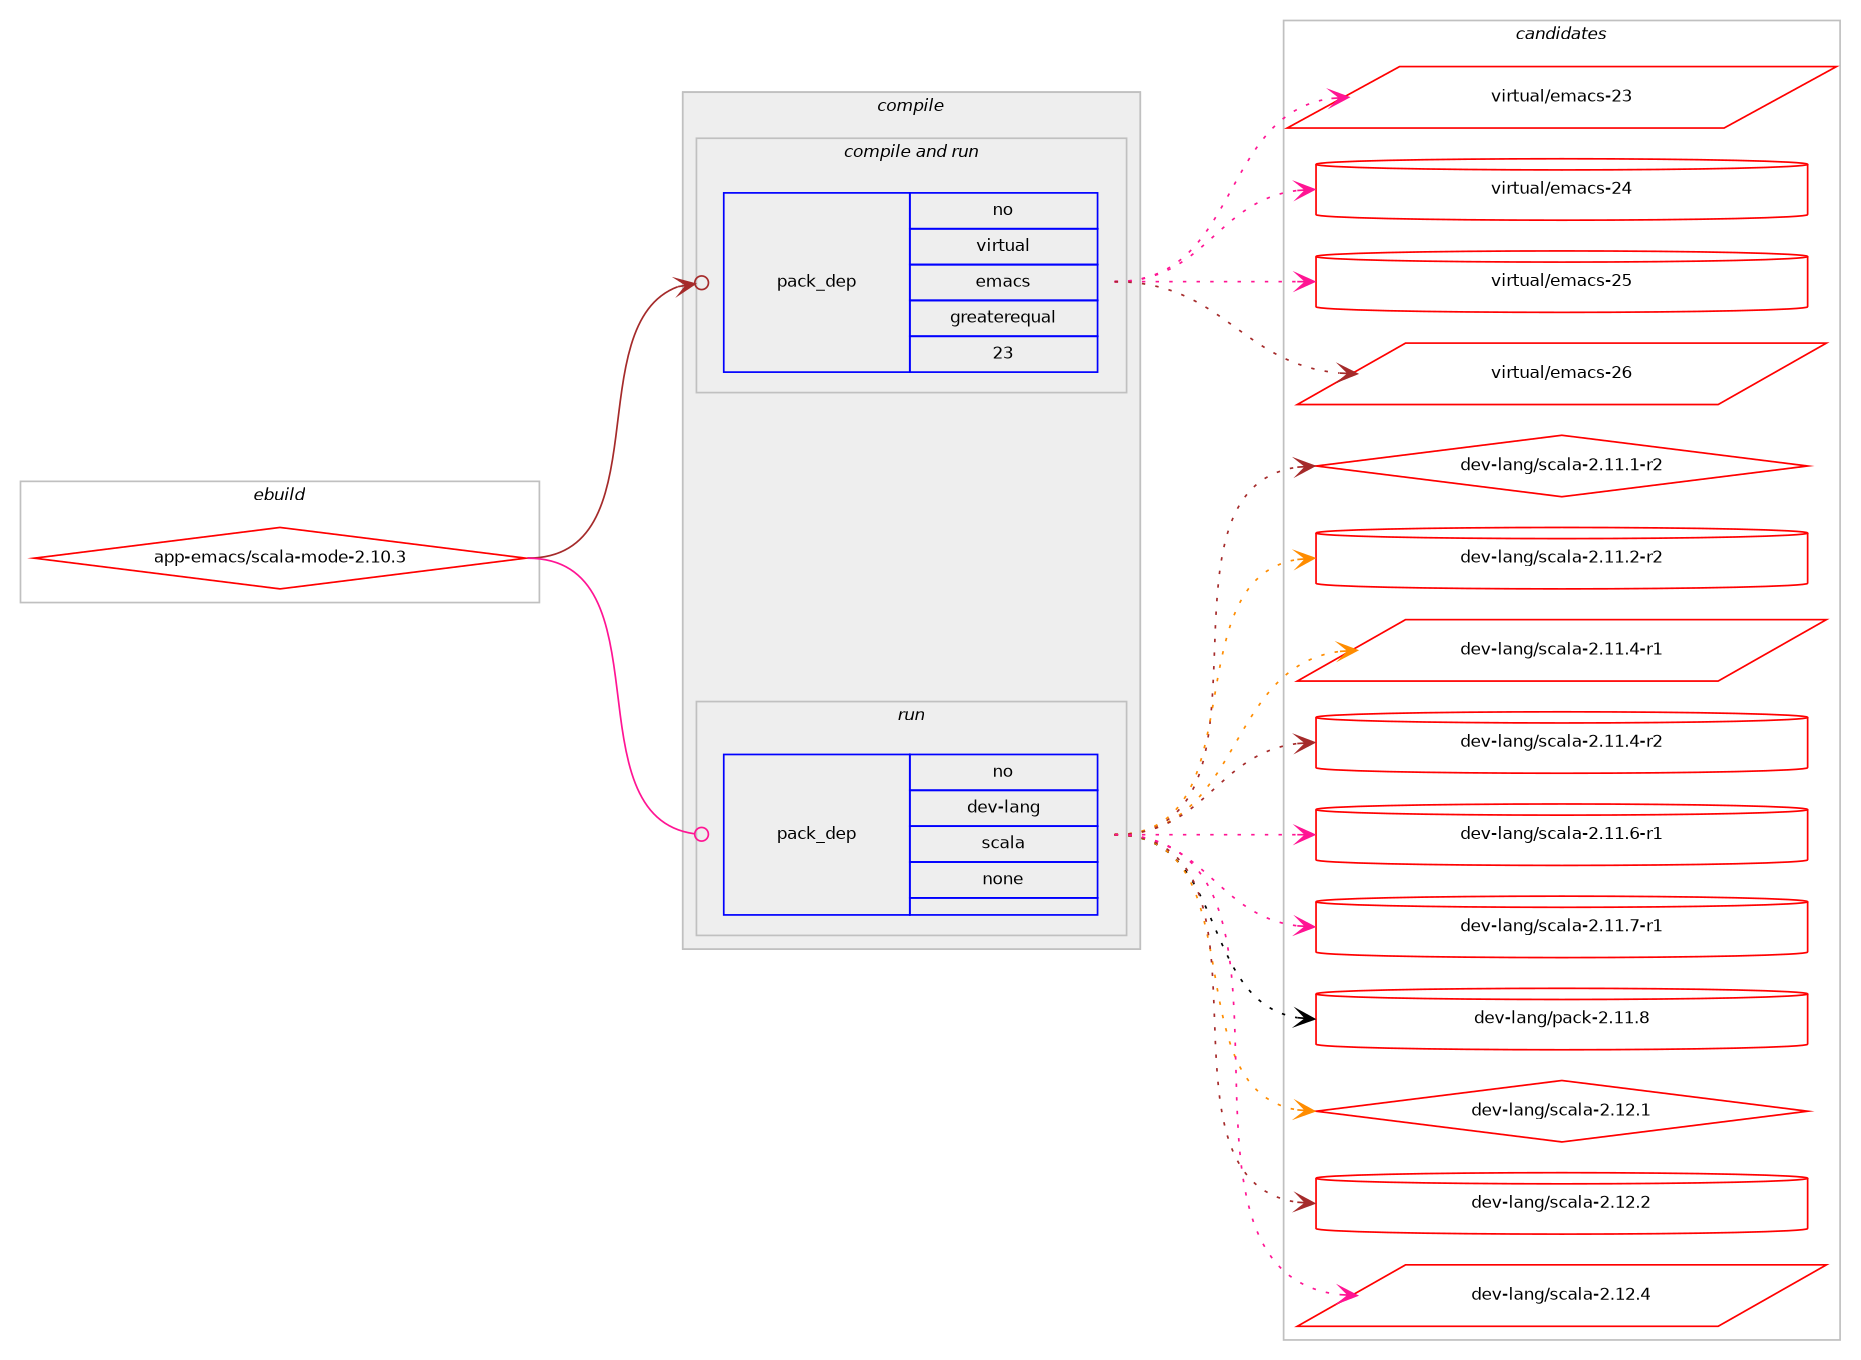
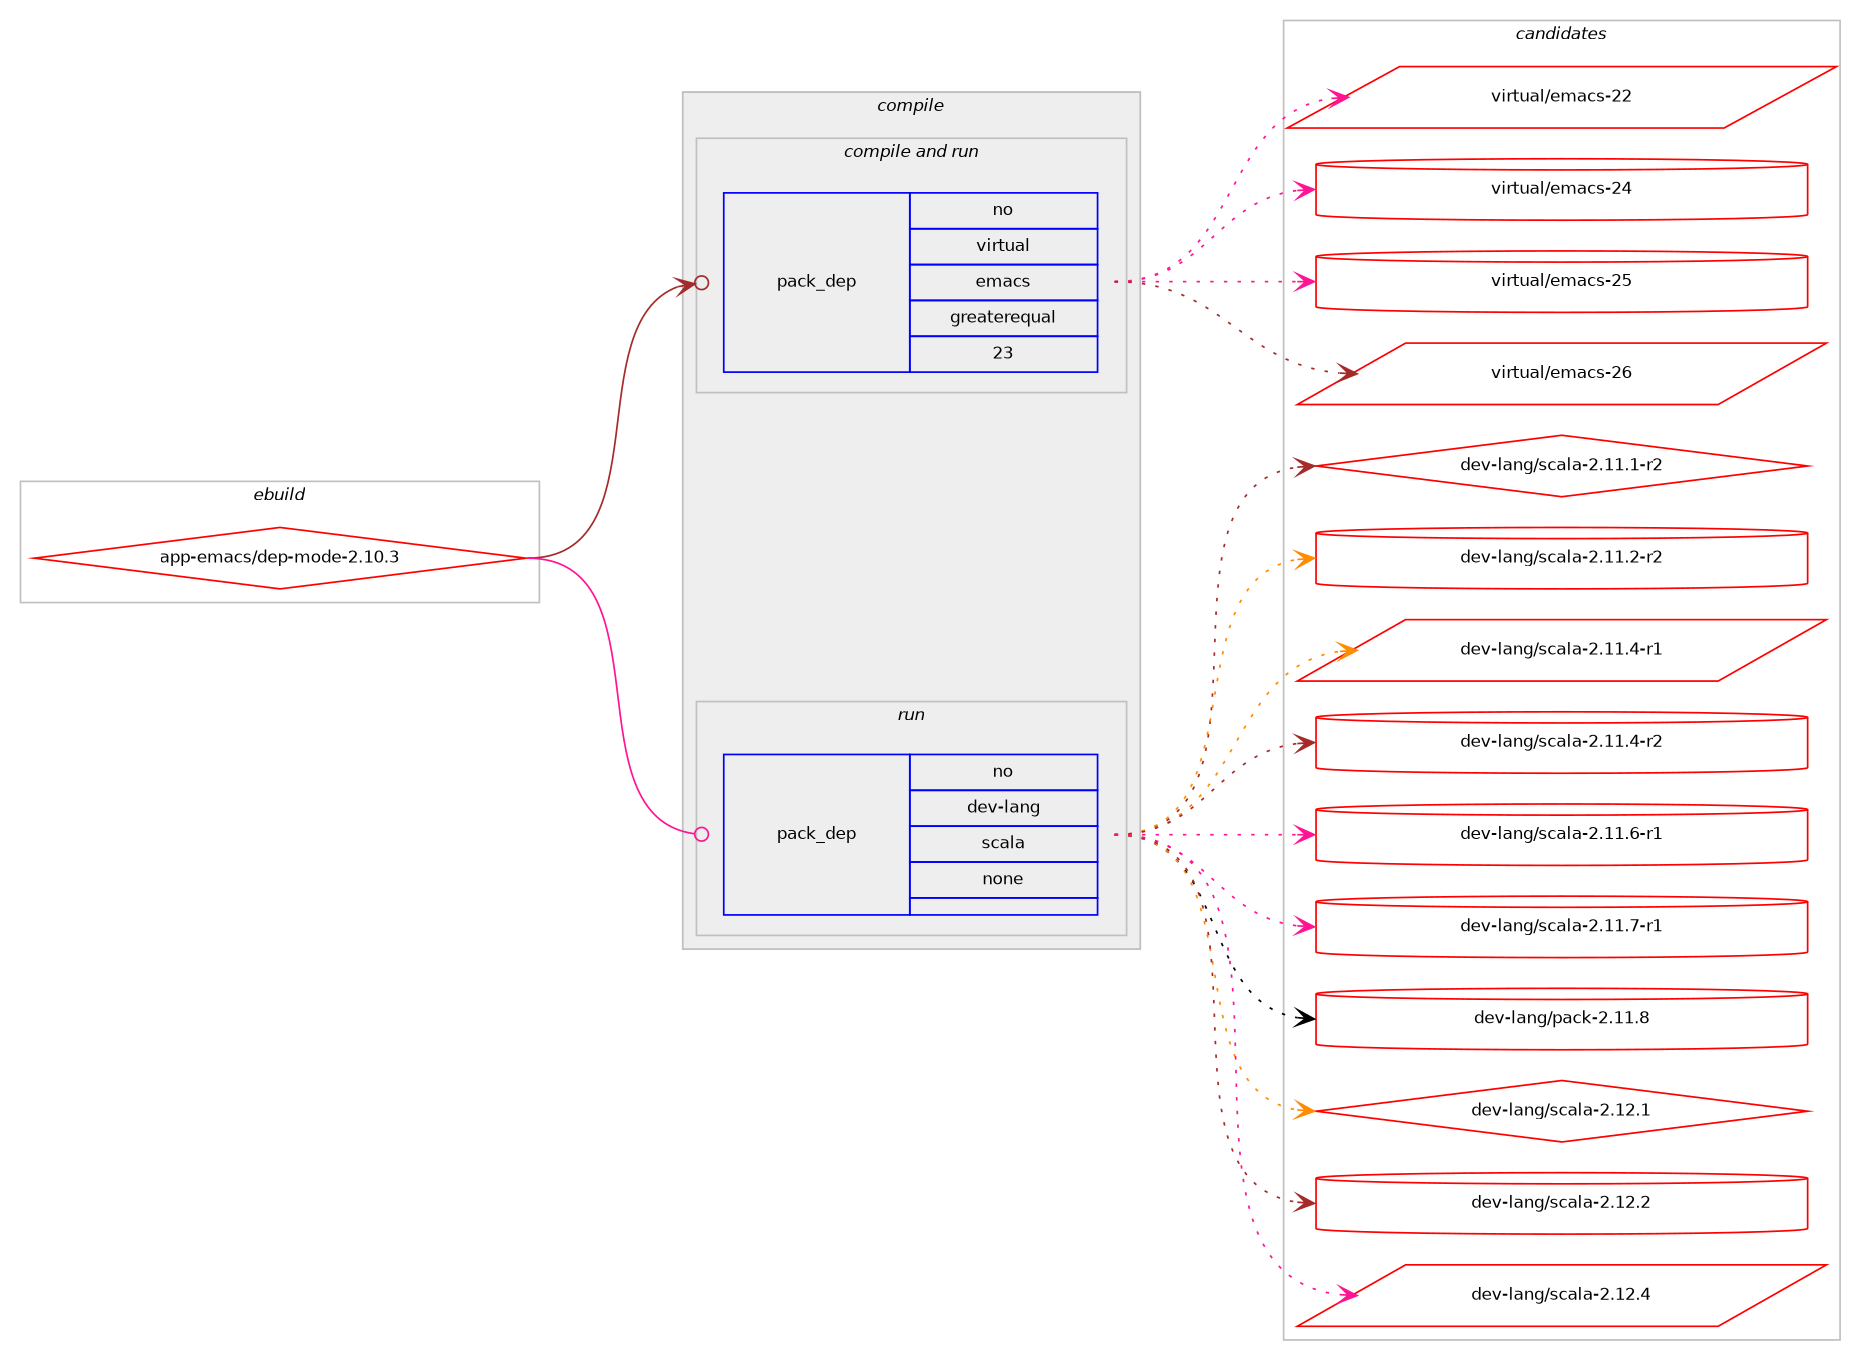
(1562, 97) -> (1562, 97)
(280, 558) -> (280, 558)
